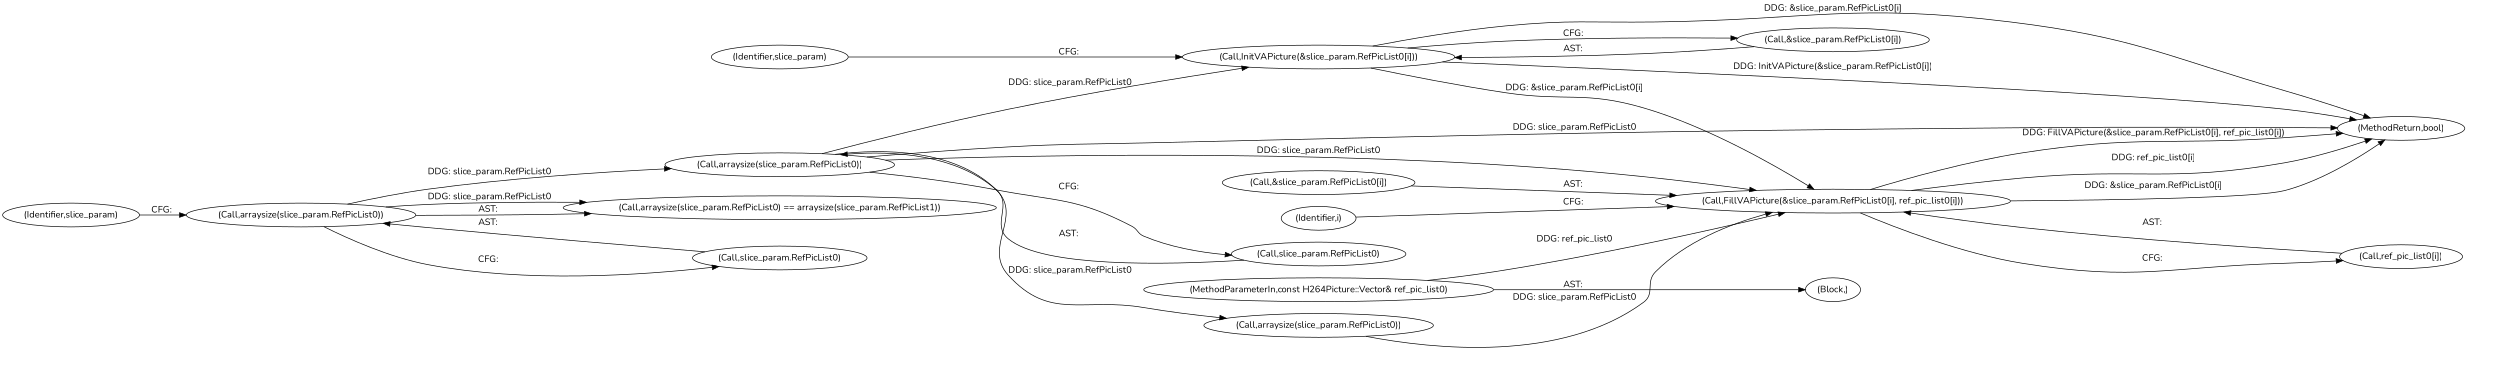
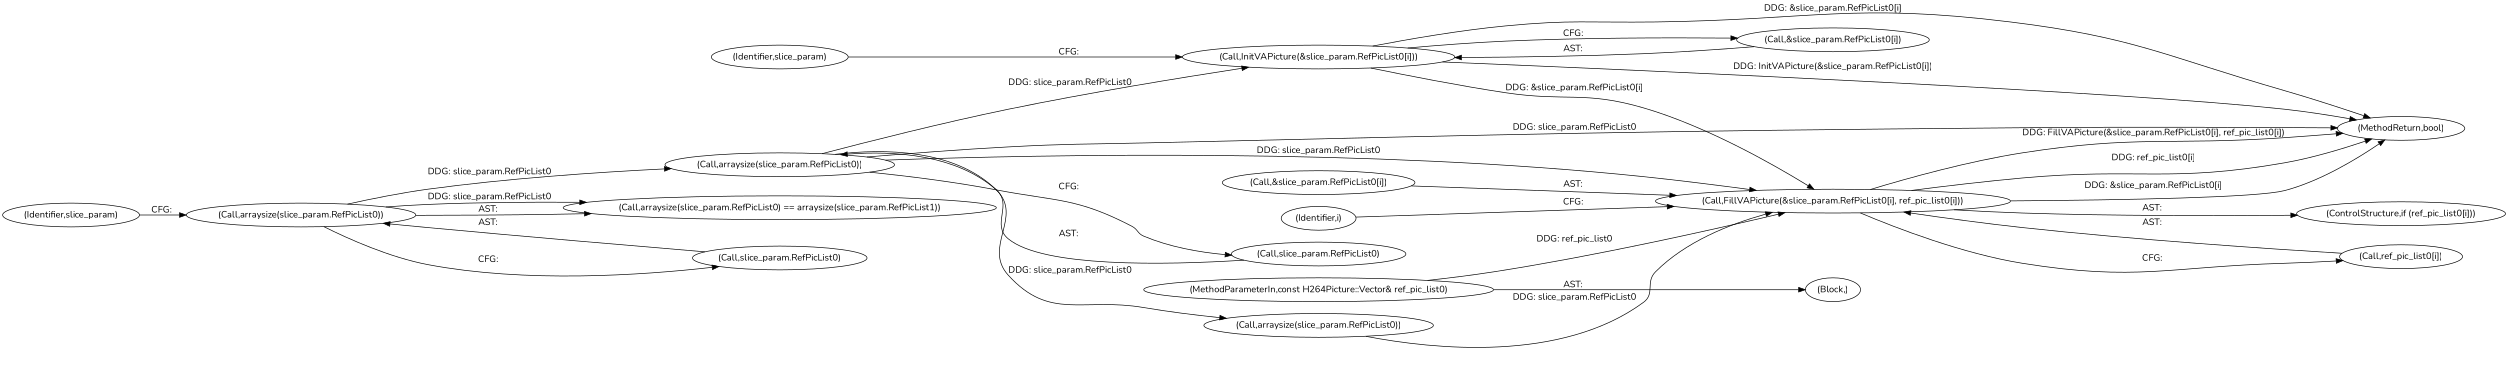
none -> (2401, 214)
